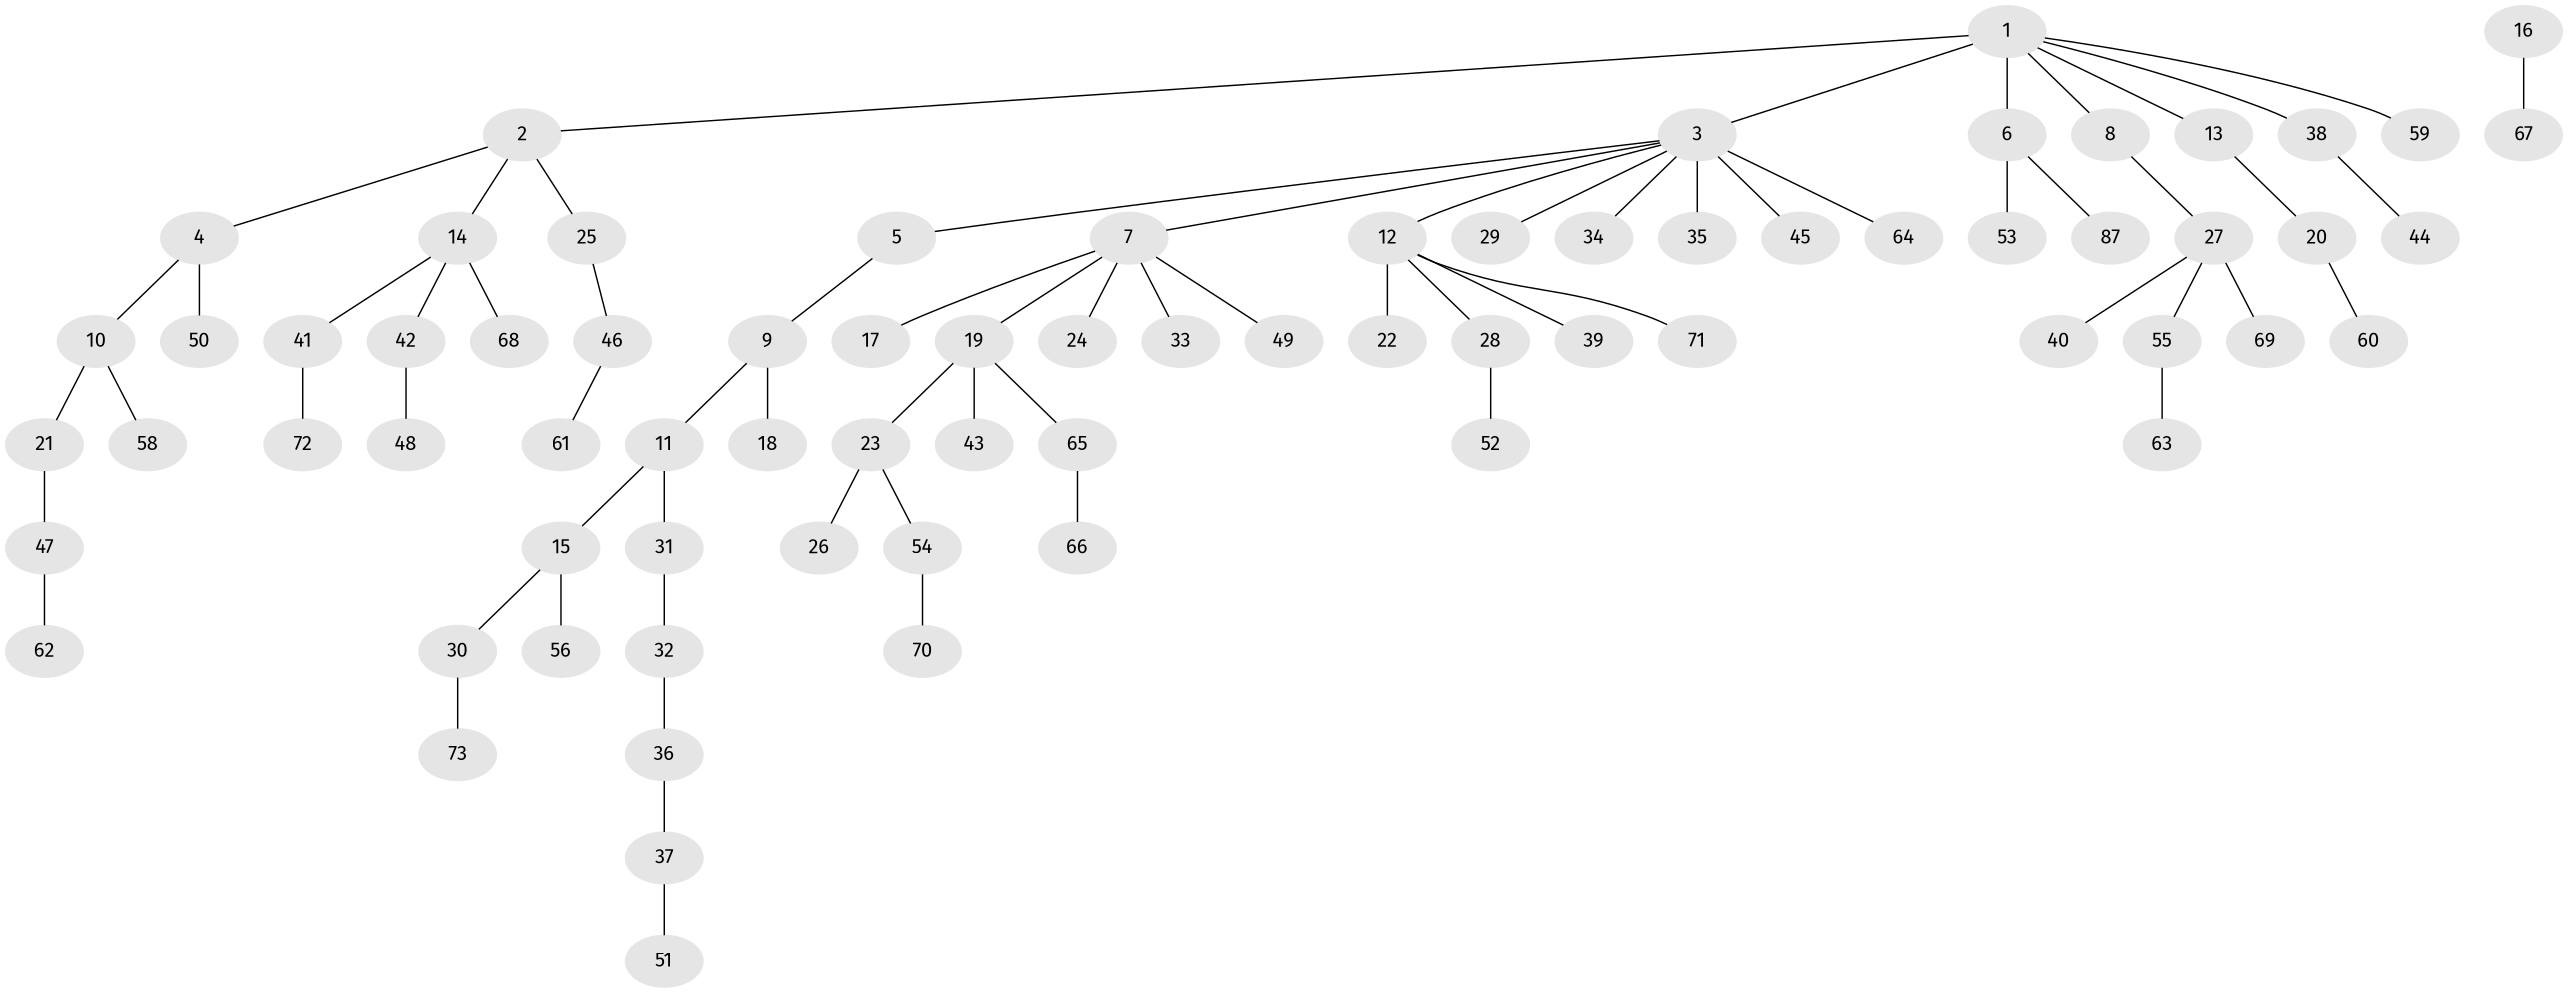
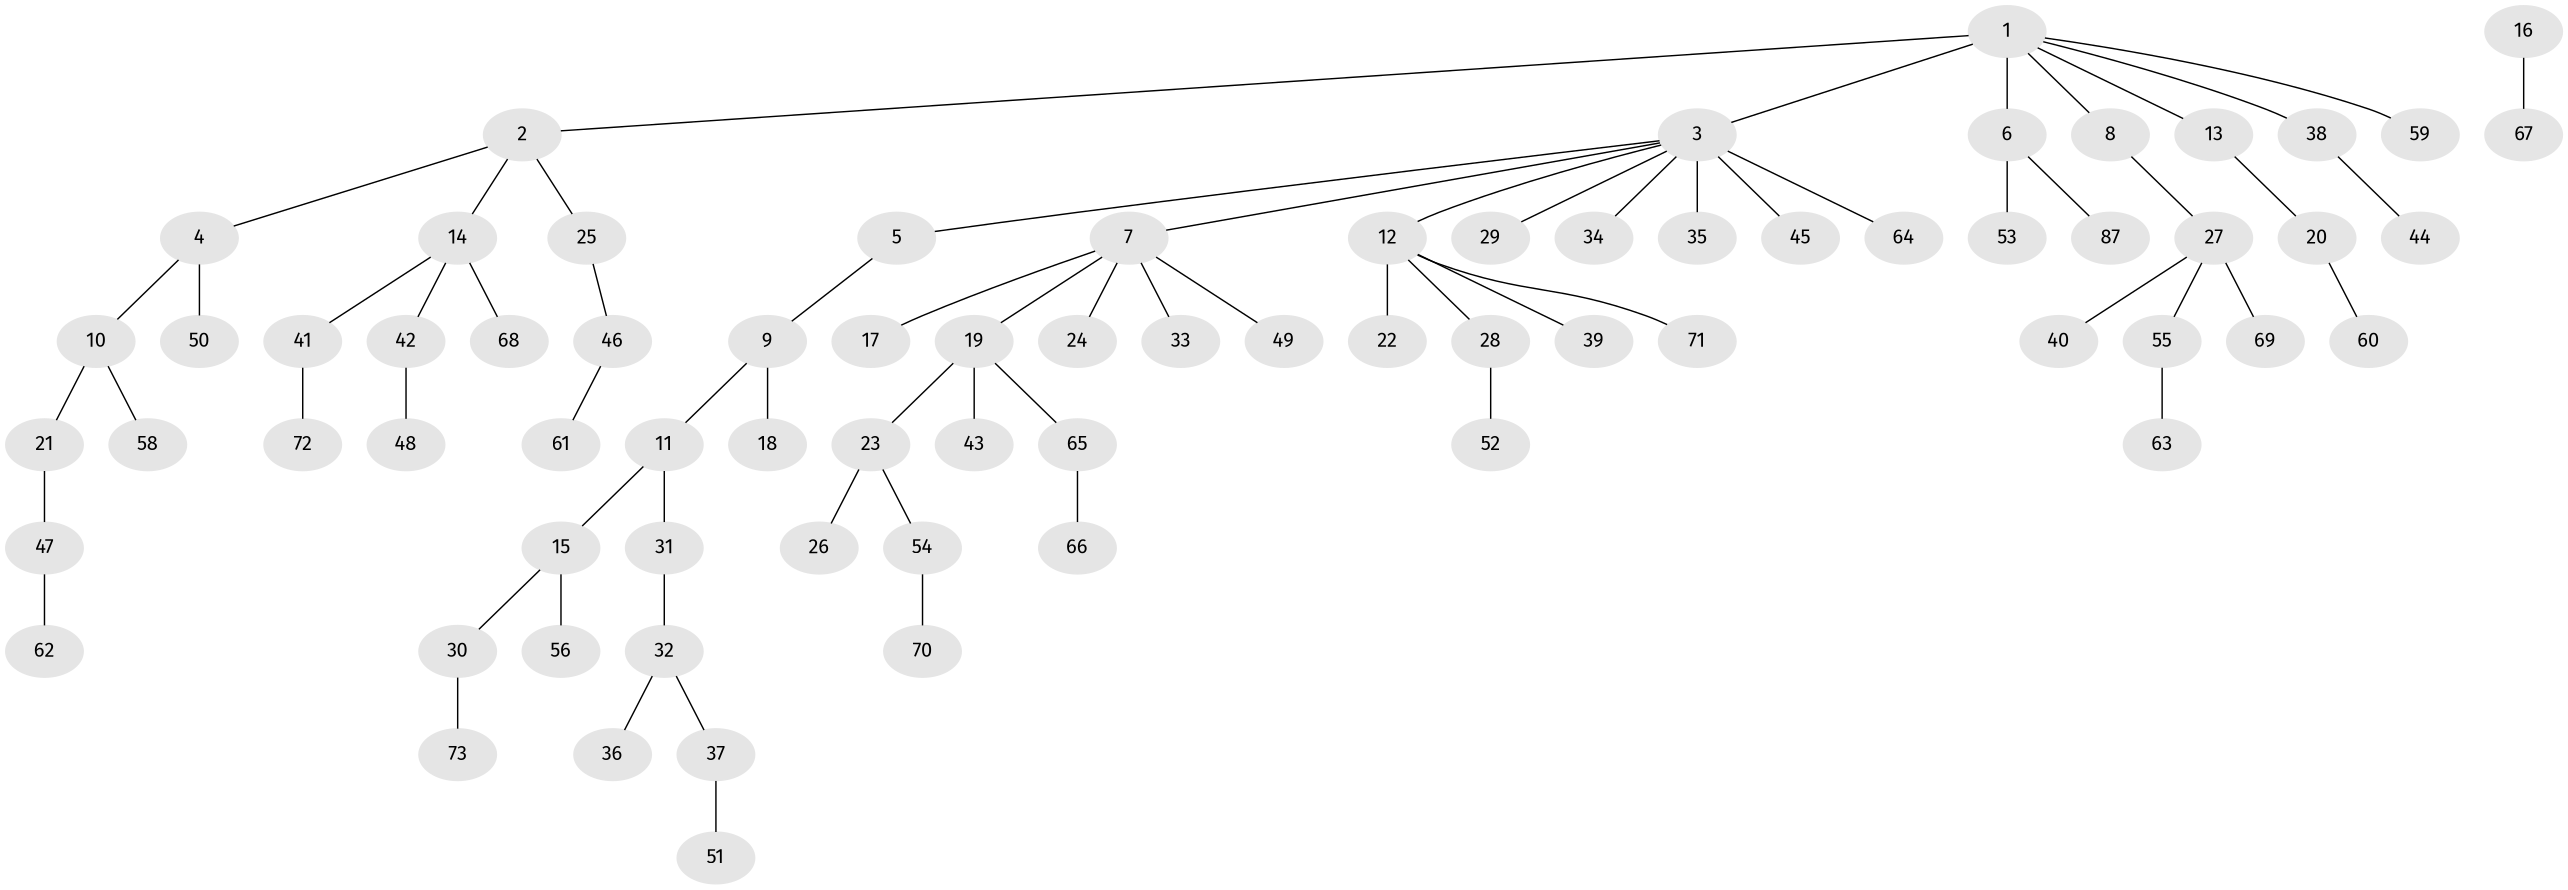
(664, 806) -> (690, 703)
